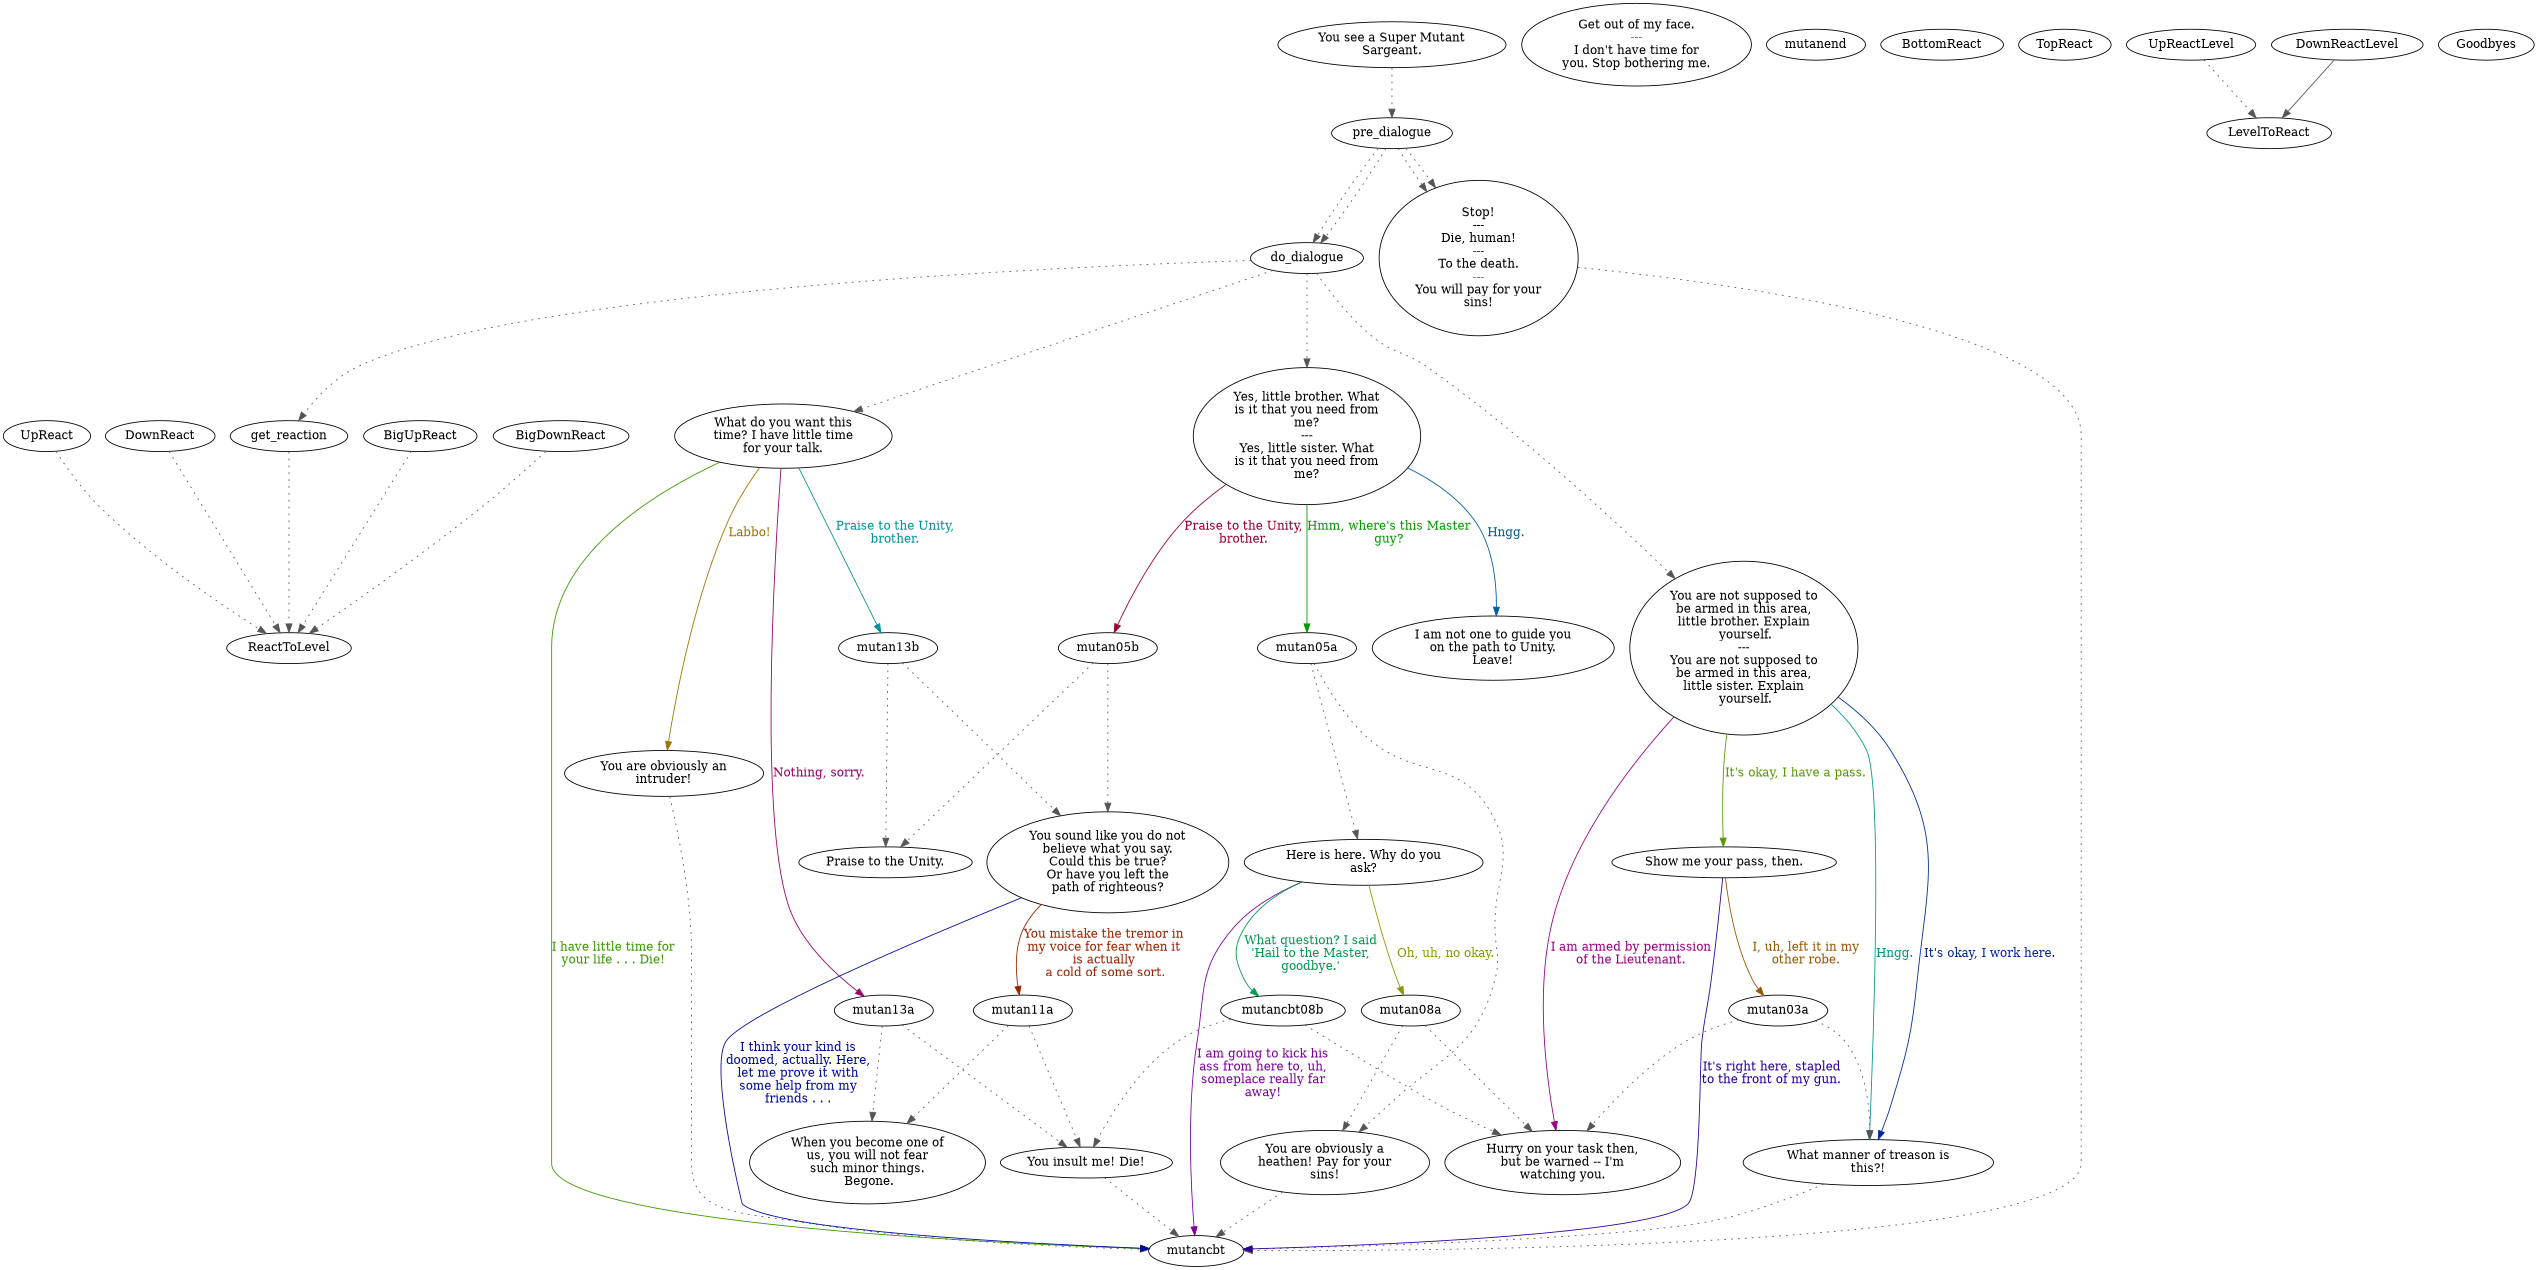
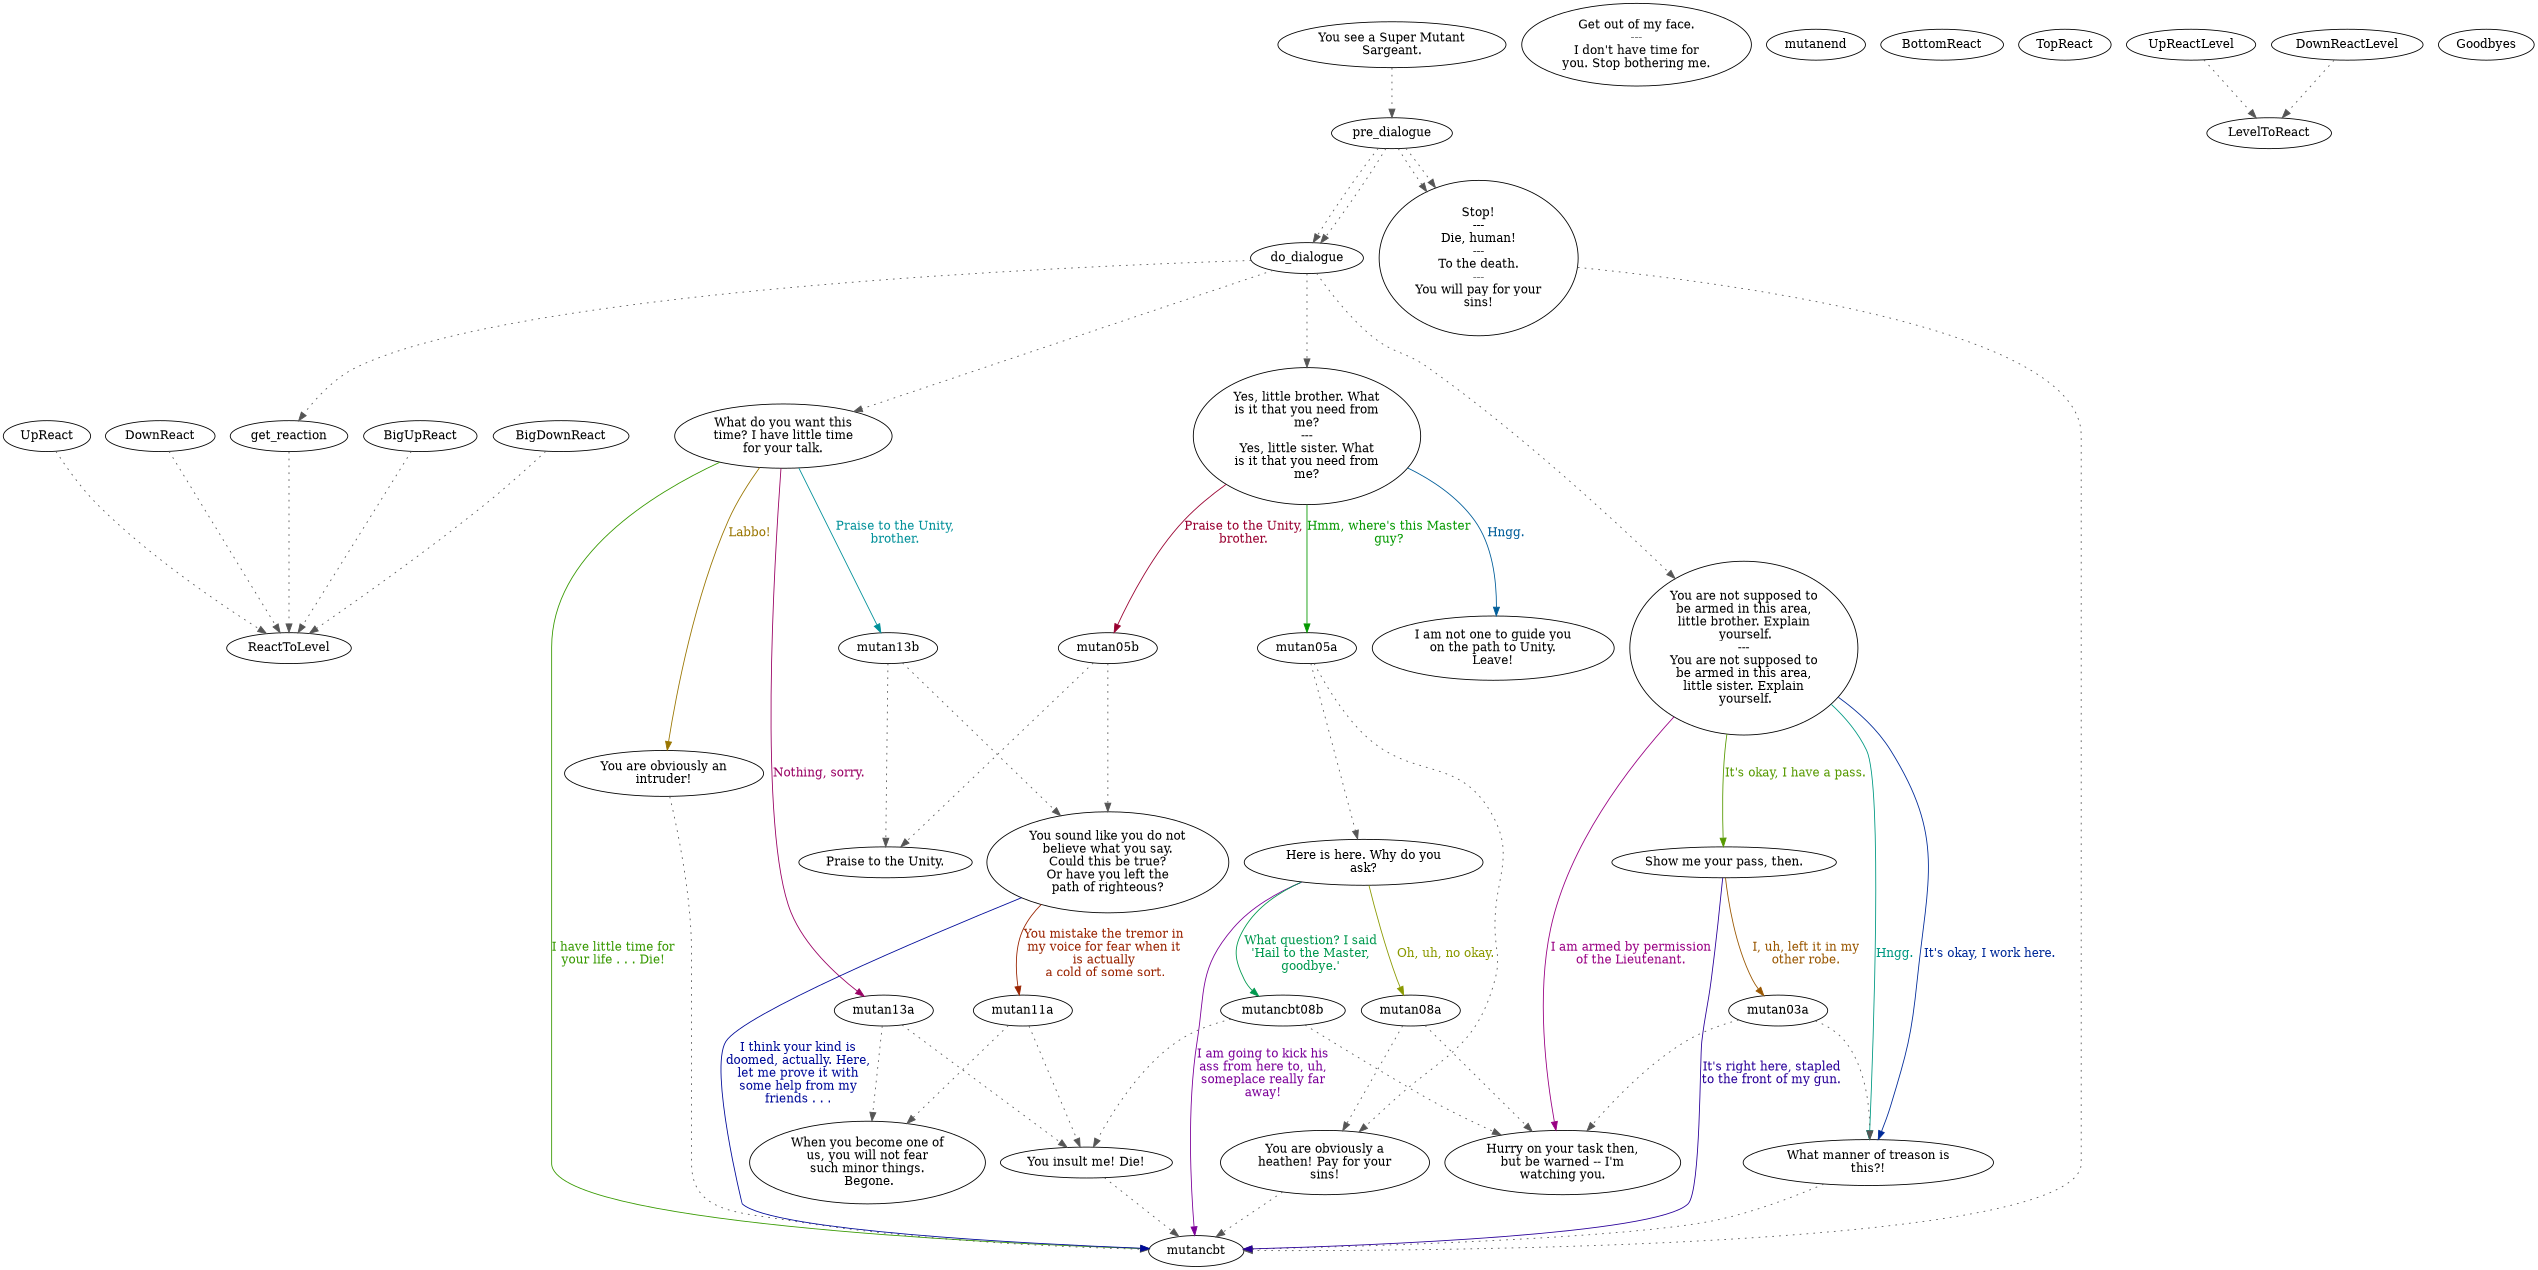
(2311, 86) -> (2311, 86)
